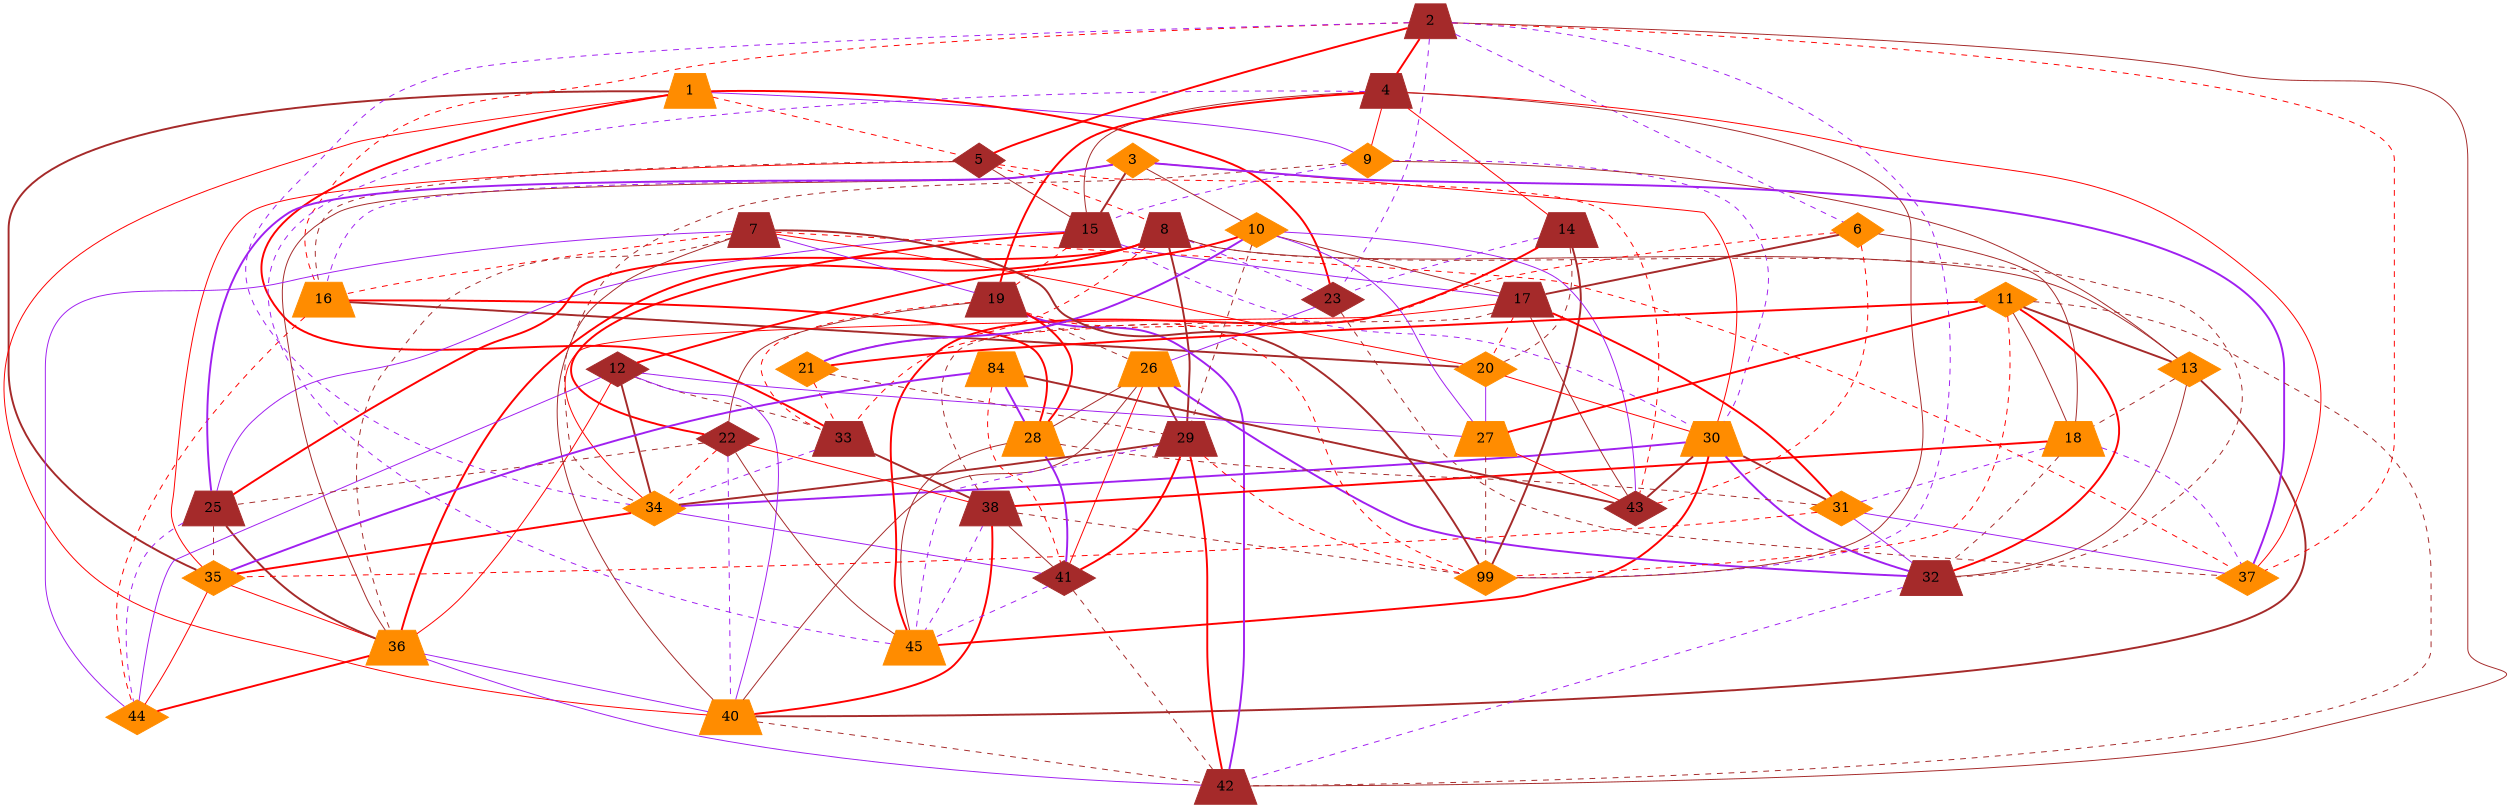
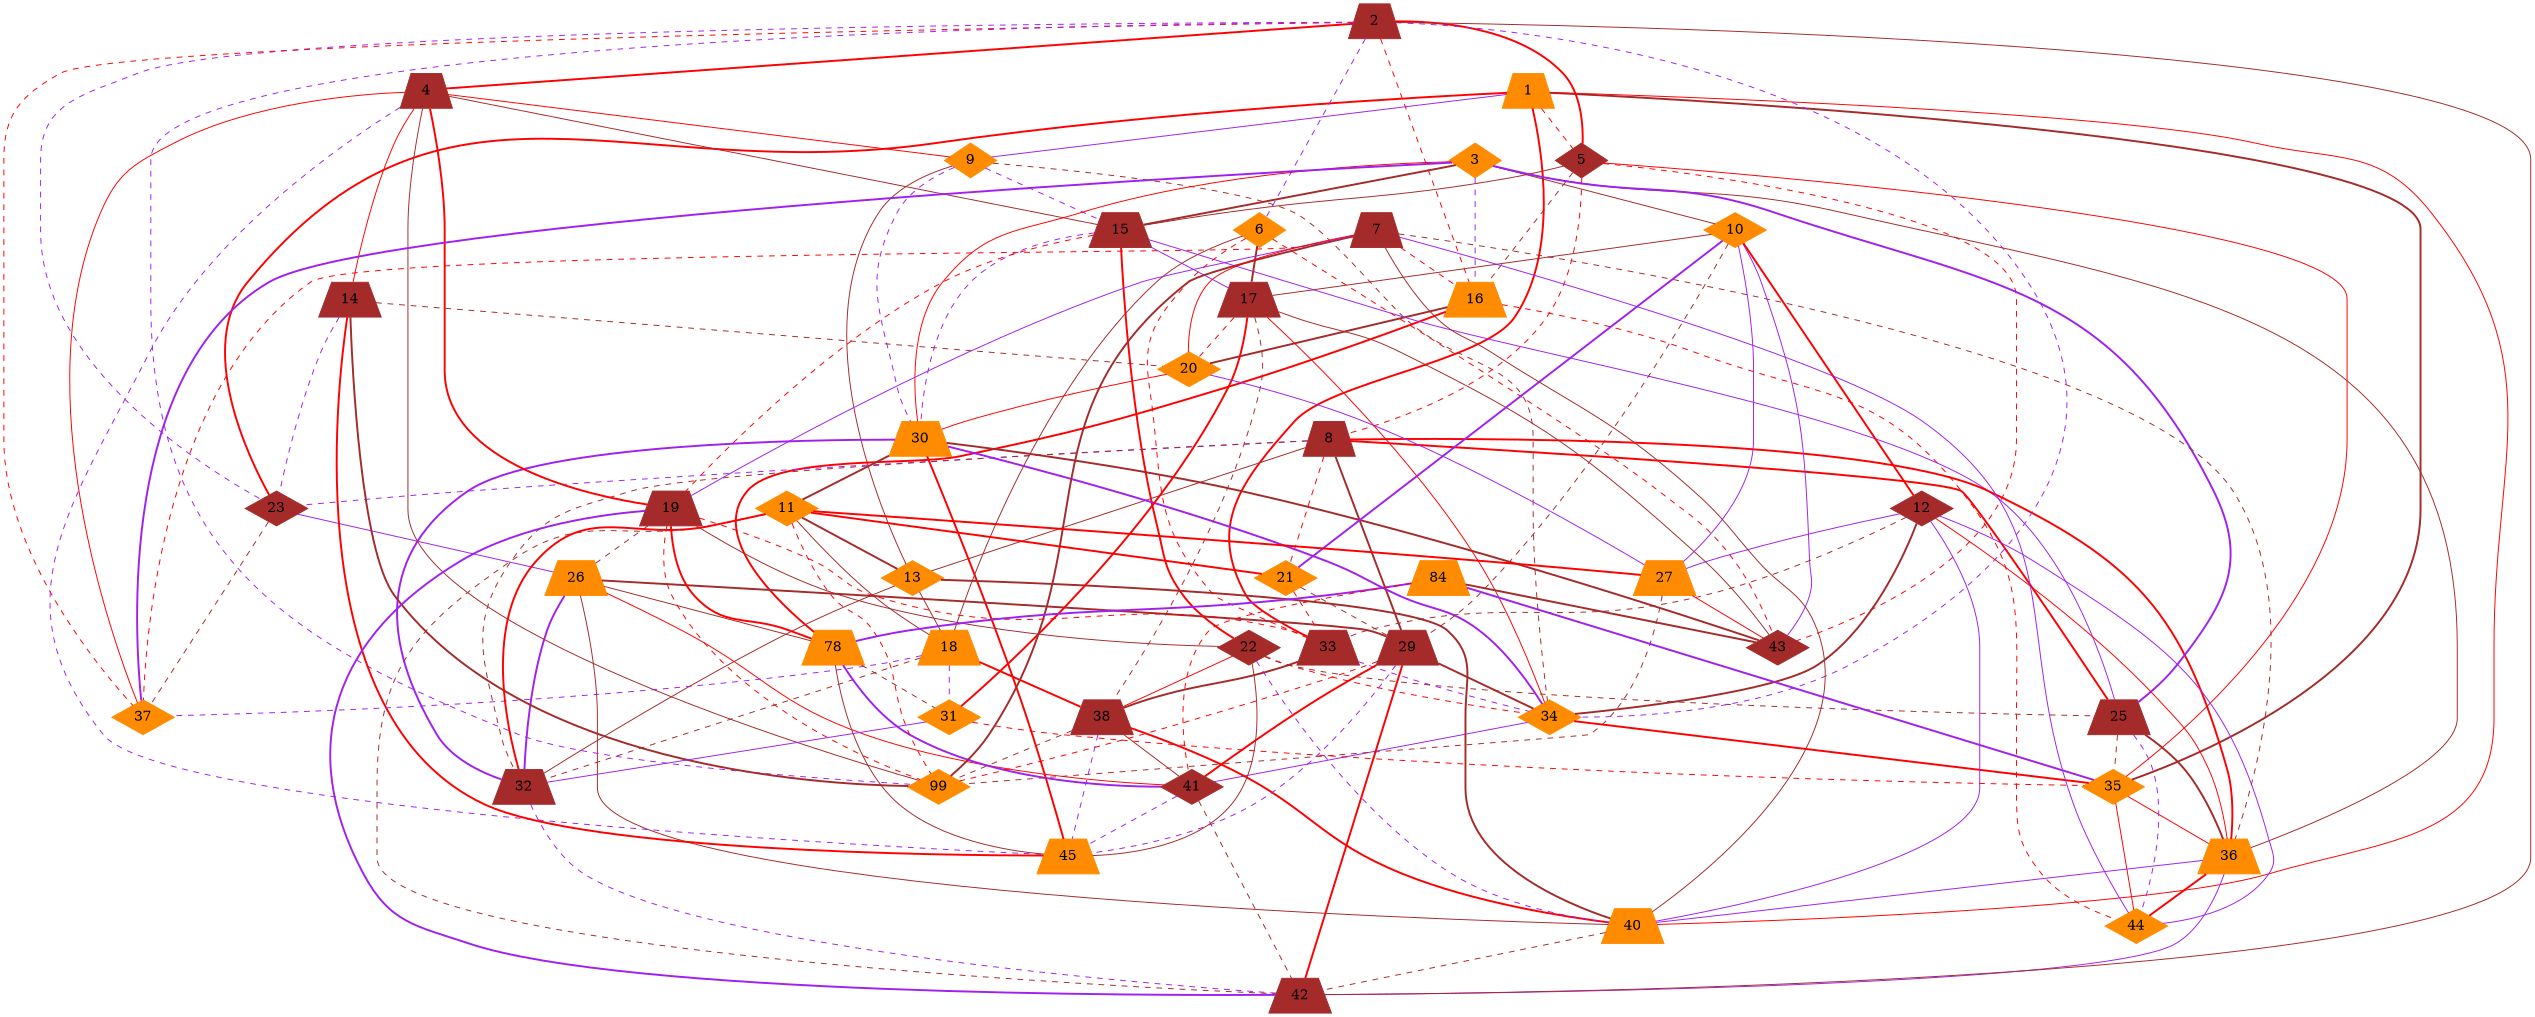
(2134, 402) -> (930, 611)
(1033, 439) -> (833, 648)
(1785, 478) -> (846, 478)
(2045, 543) -> none
